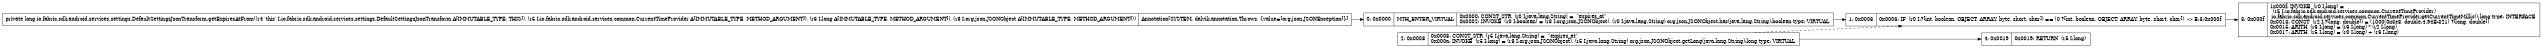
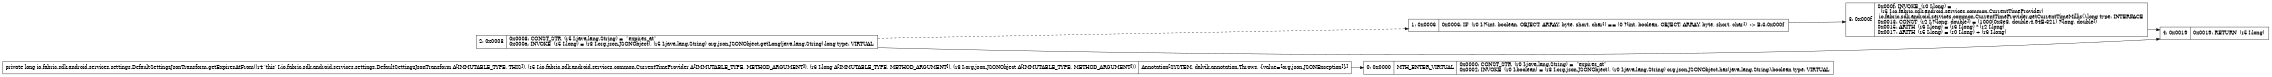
(2308, 7) -> (1915, 7)
(1838, 20) -> none
none -> (2152, 29)
